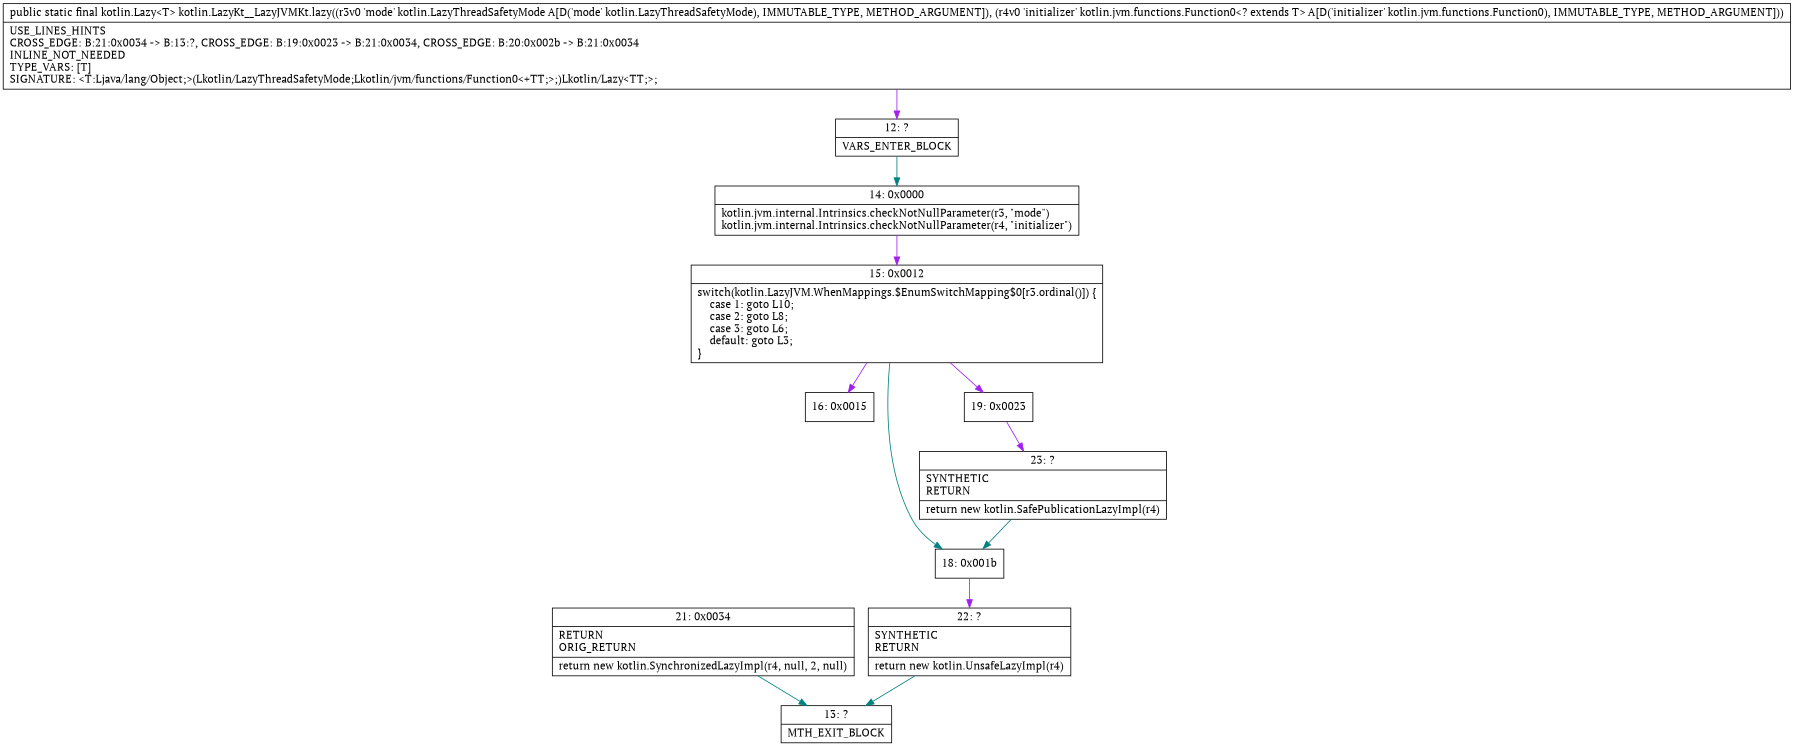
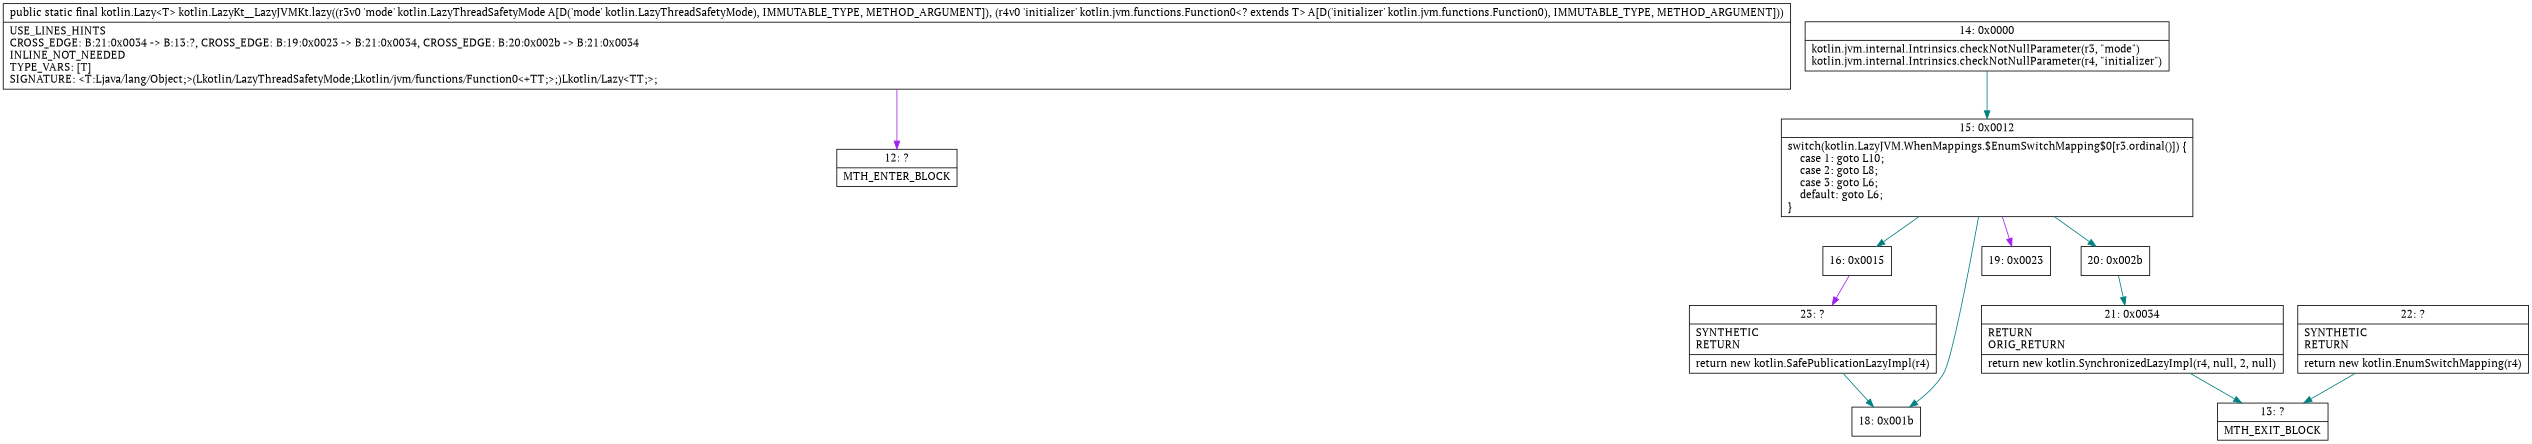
(897, 146) -> (897, 177)
(897, 167) -> none
(897, 246) -> (1987, 91)
none -> (2115, 261)
(745, 341) -> (1835, 195)
(860, 374) -> (1901, 229)
(1013, 433) -> (1843, 287)
(970, 589) -> none
(970, 666) -> (2413, 364)
